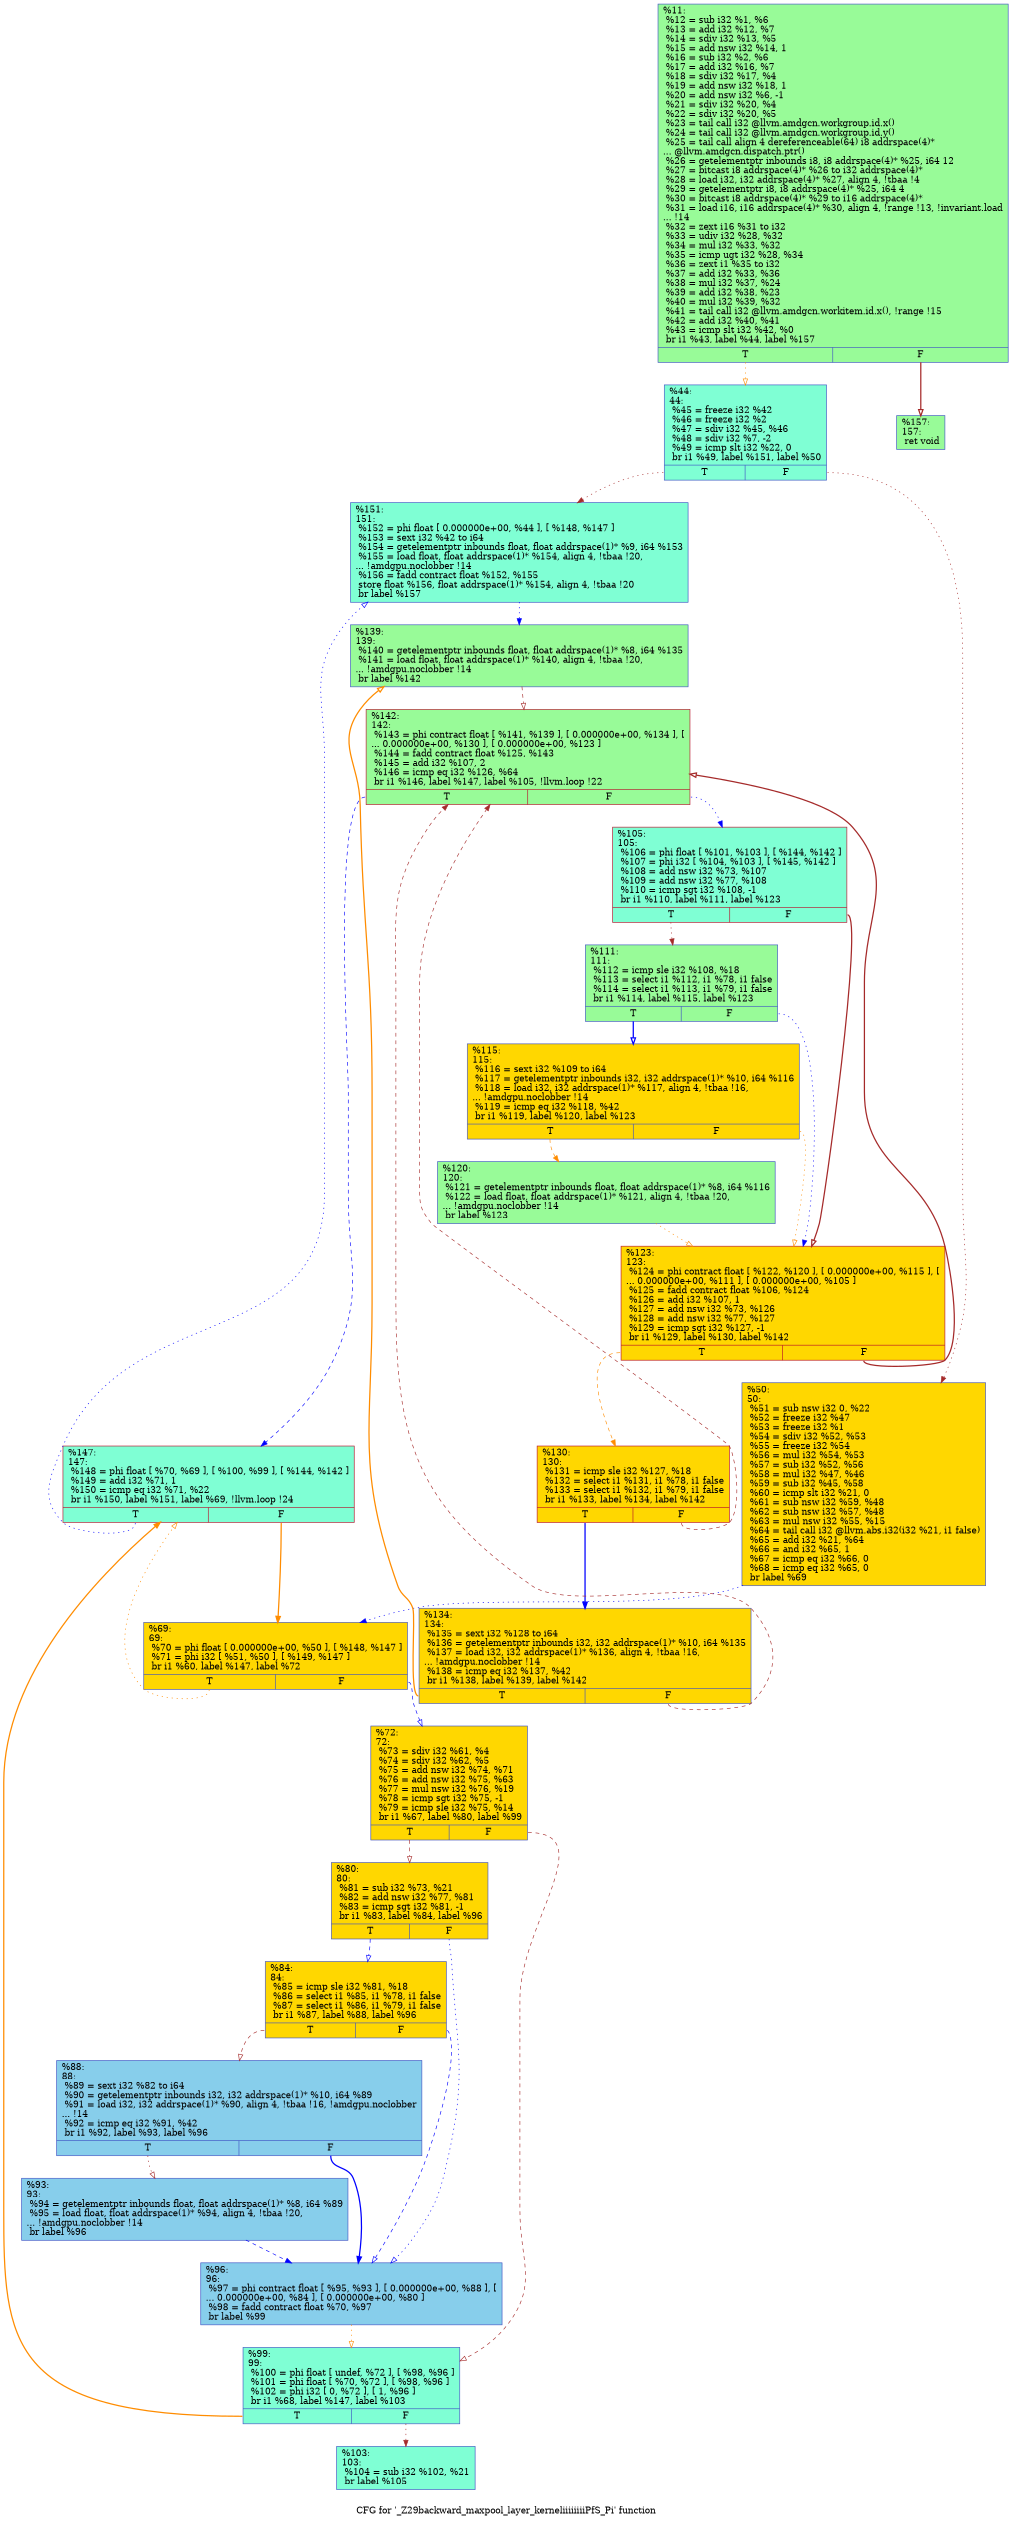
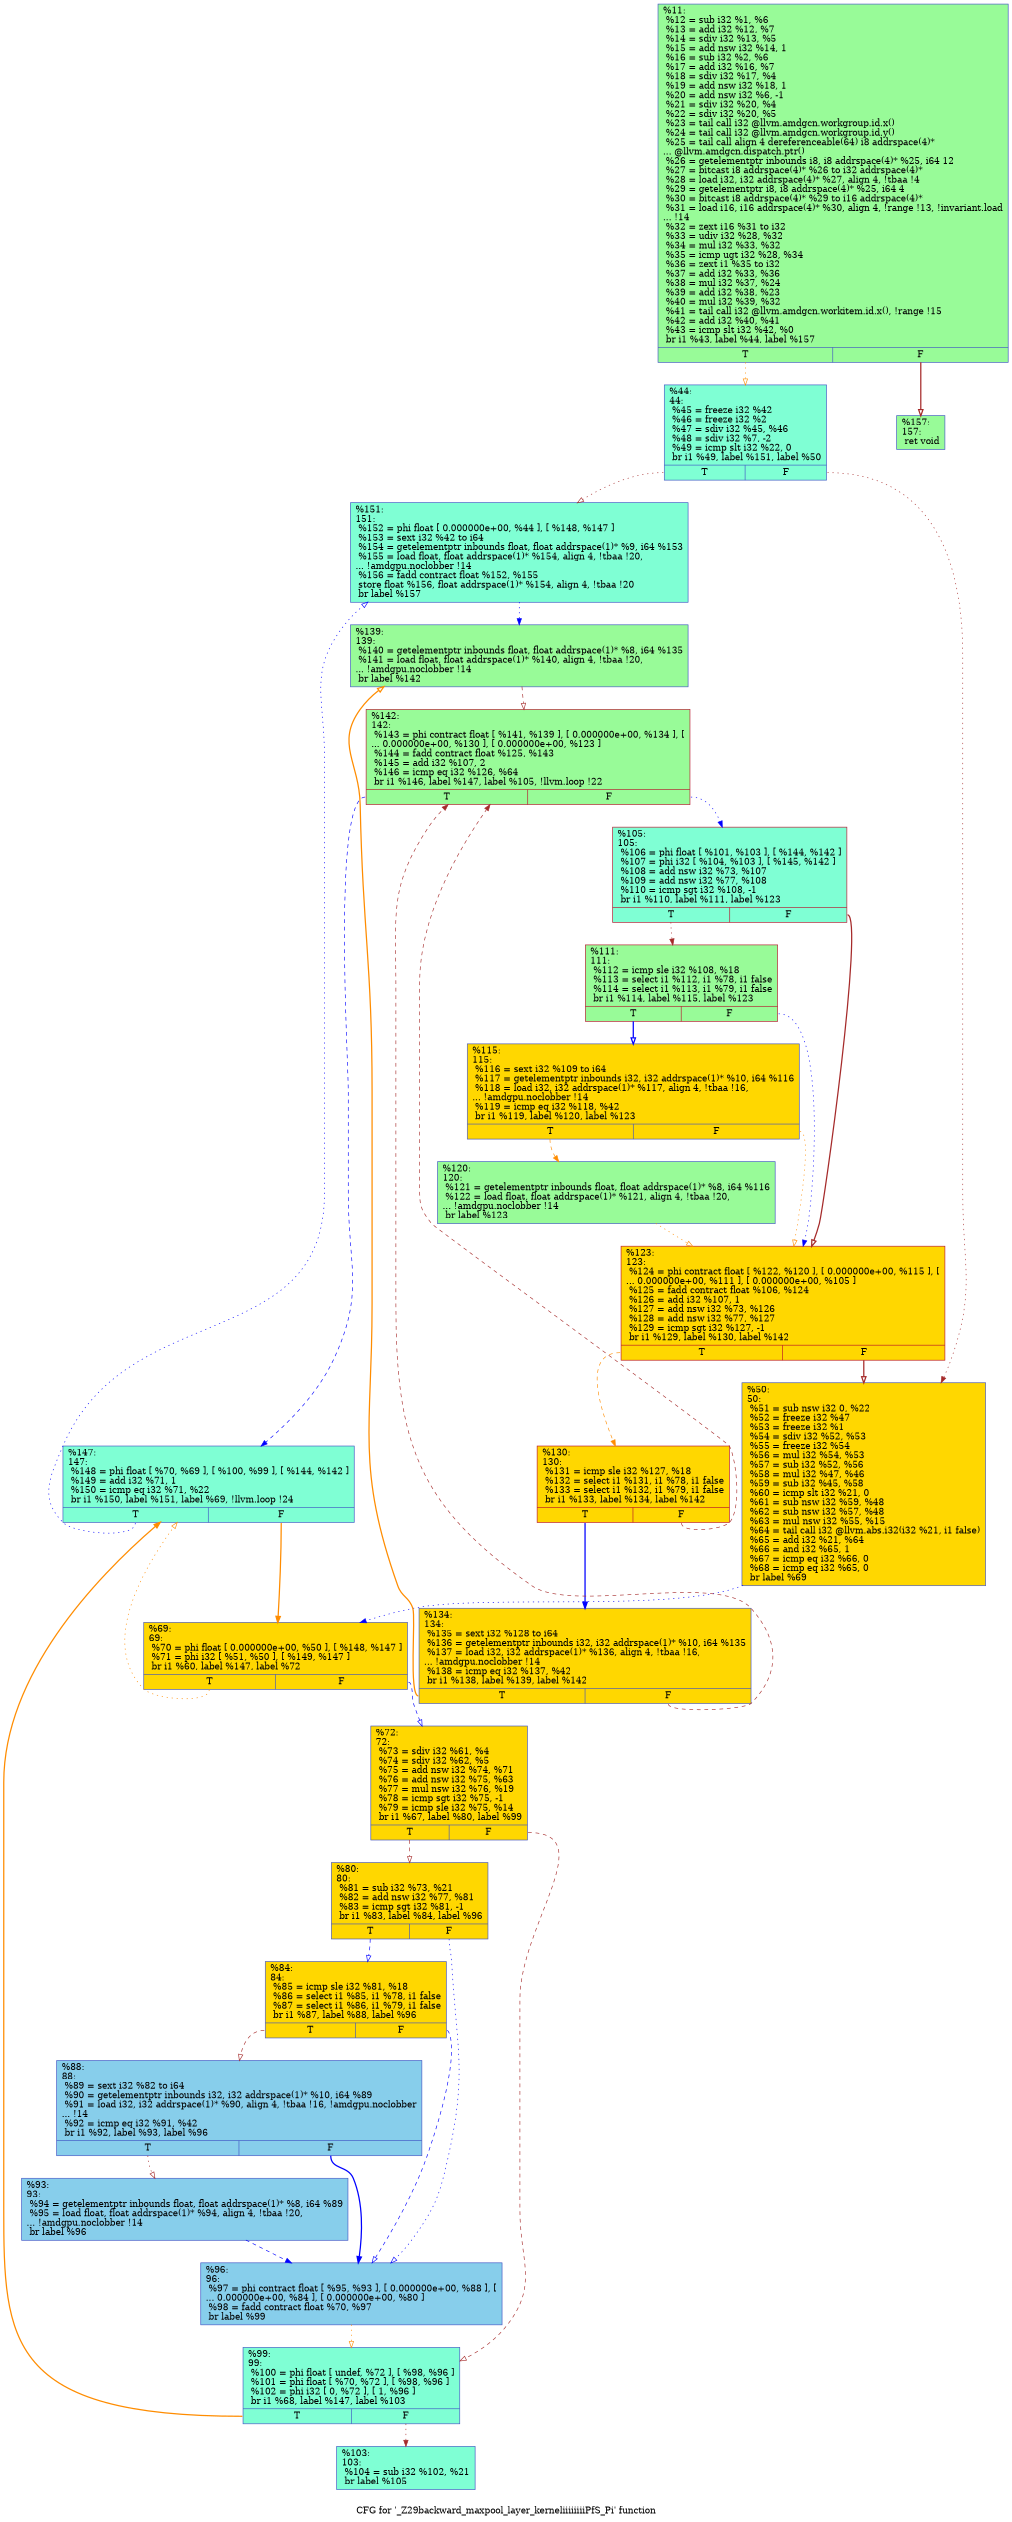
(621, 481) -> (621, 481)
(682, 983) -> (682, 983)
(864, 1061) -> (864, 1368)
(209, 1484) -> (209, 1484)
